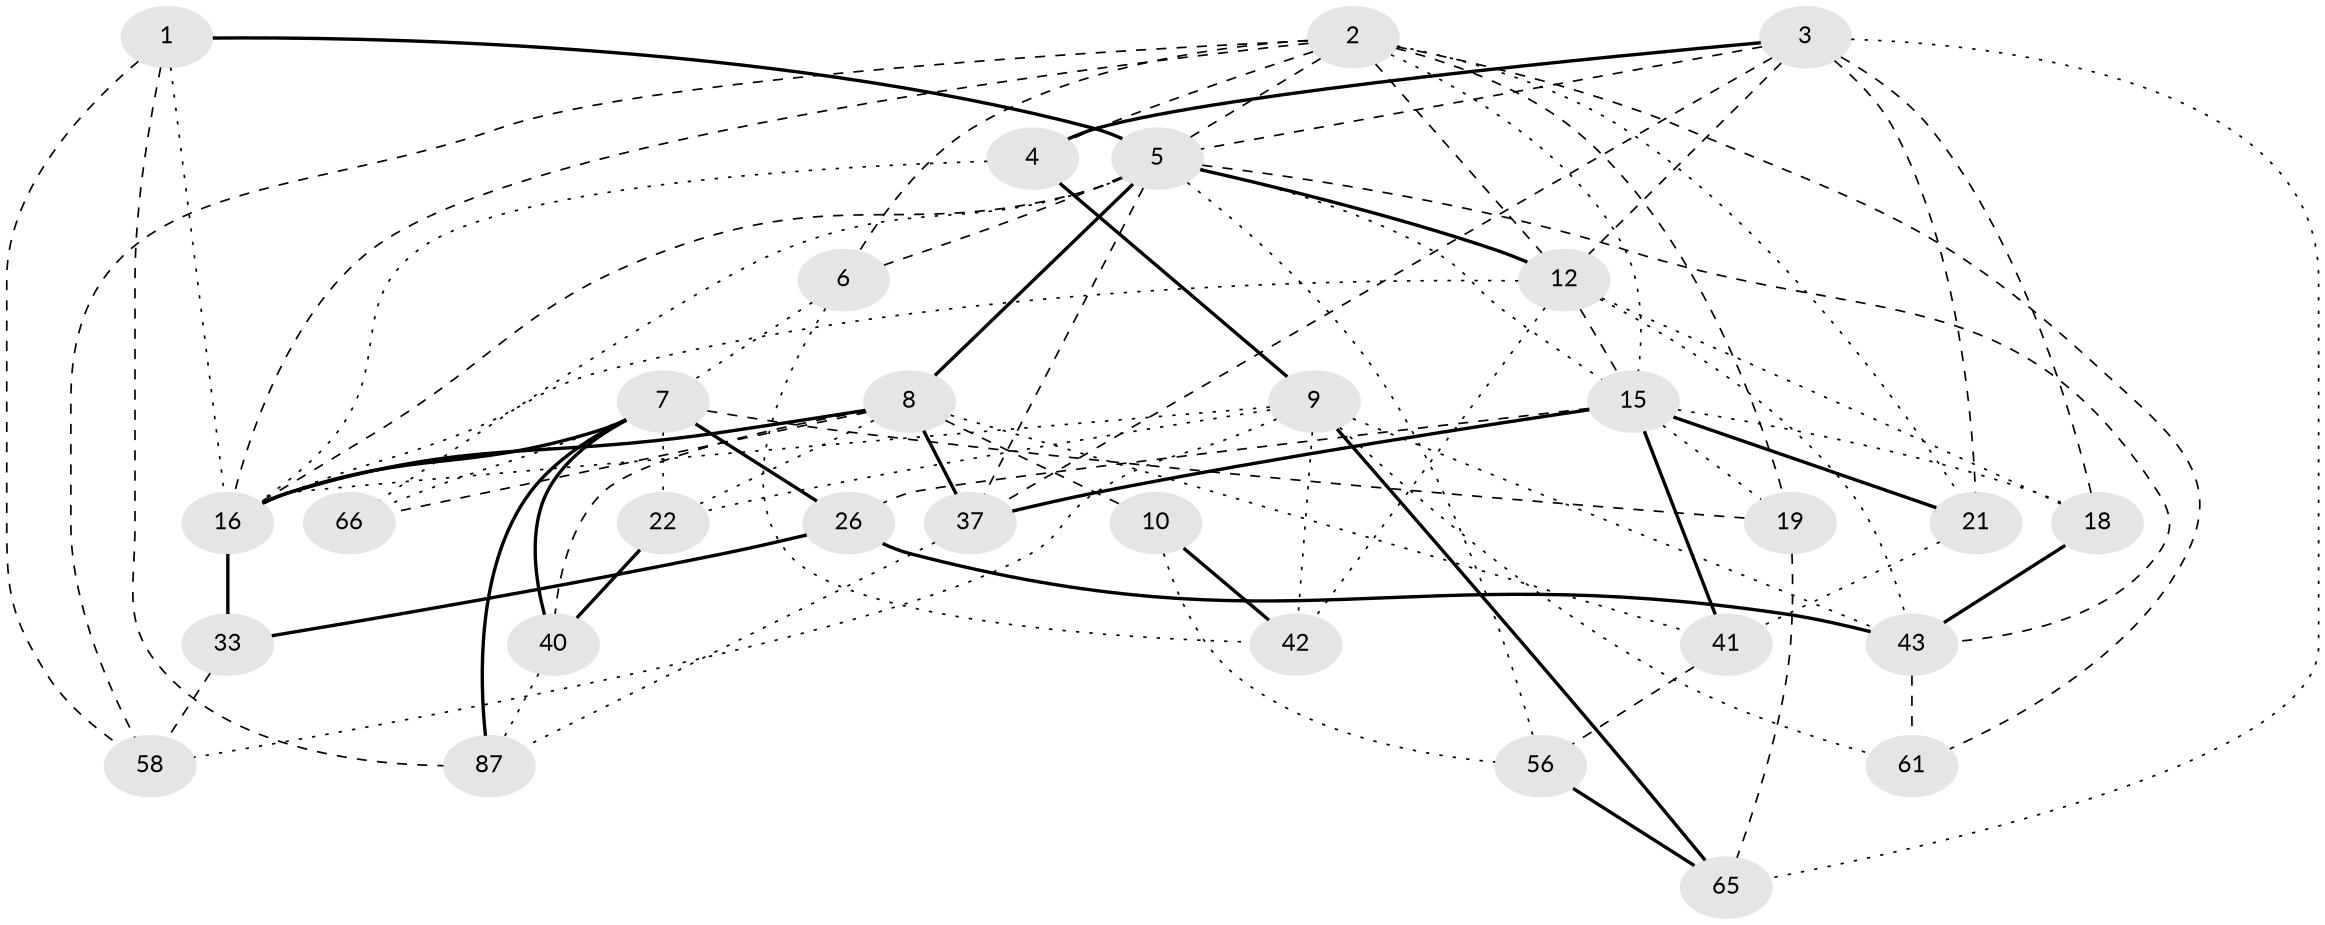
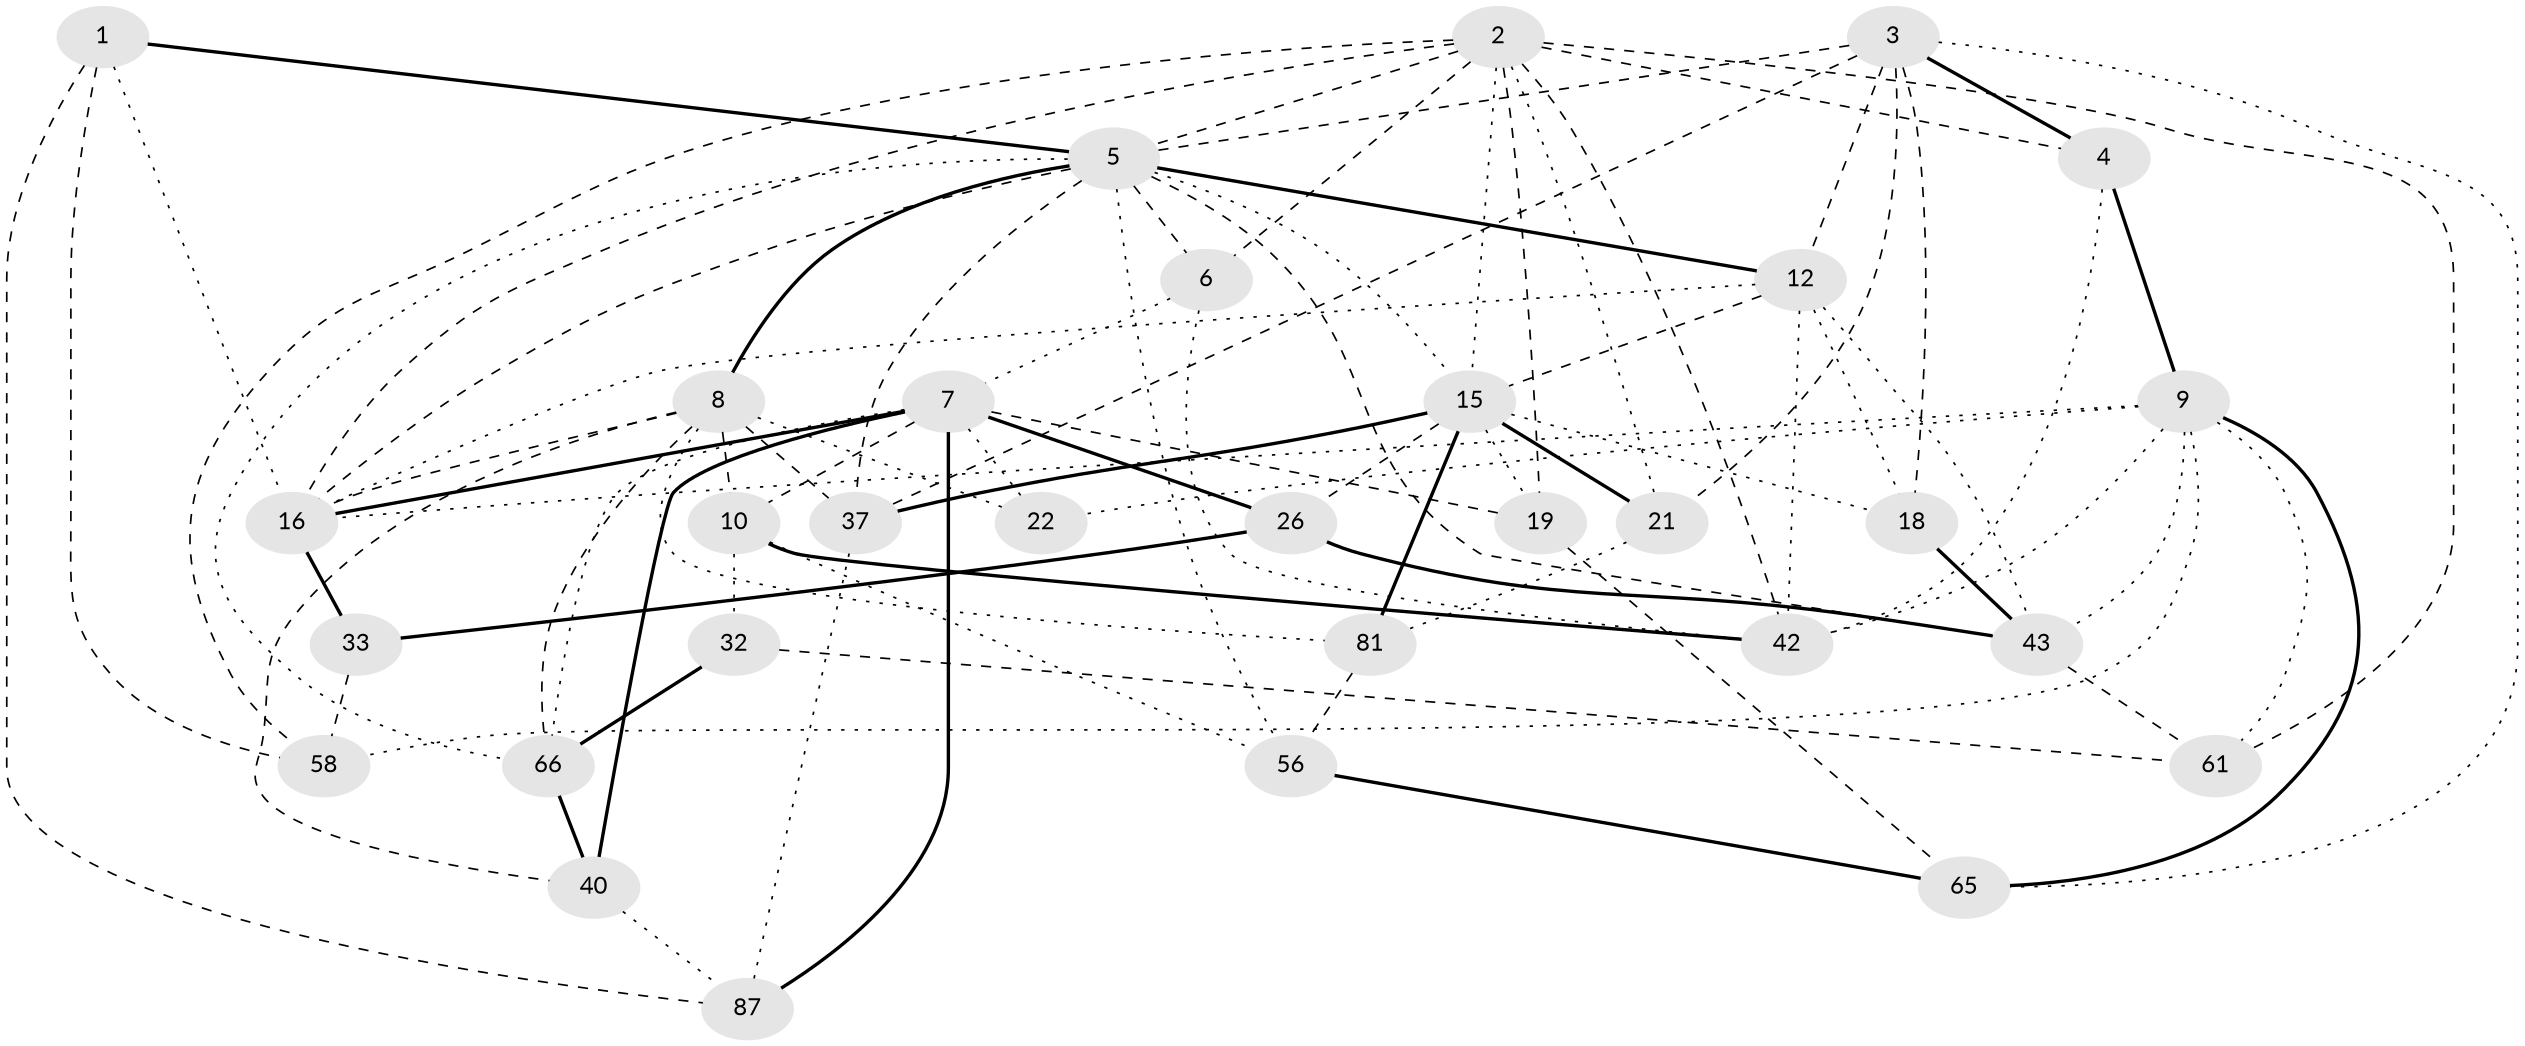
(1459, 158) -> (1665, 315)
(546, 204) -> (2034, 458)
(608, 445) -> (502, 455)
(936, 455) -> (787, 462)
none -> (841, 462)
(605, 587) -> (571, 827)
none -> (734, 645)
(1726, 645) -> (1370, 645)
